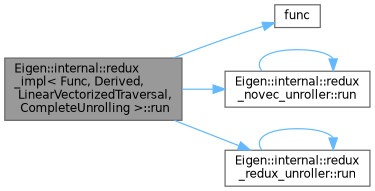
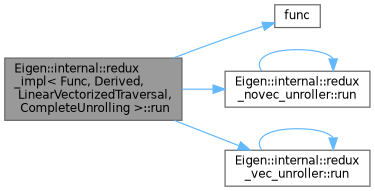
(298, 168) -> (298, 168)
